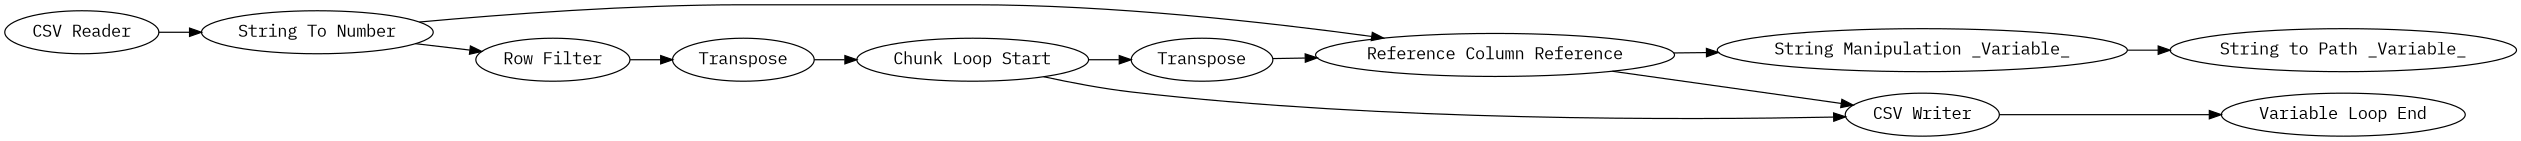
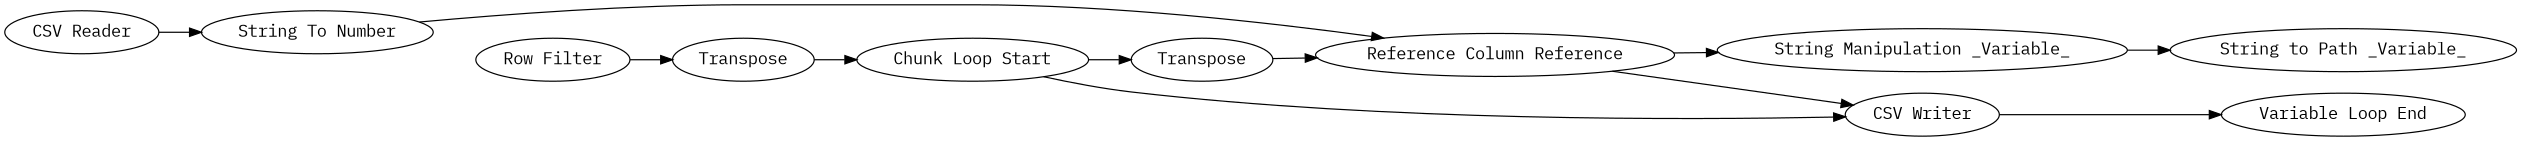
(443, 47) -> none
